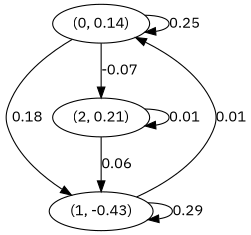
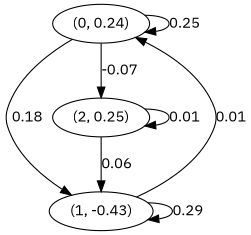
(101, 24) -> (101, 24)
(101, 117) -> (101, 117)
